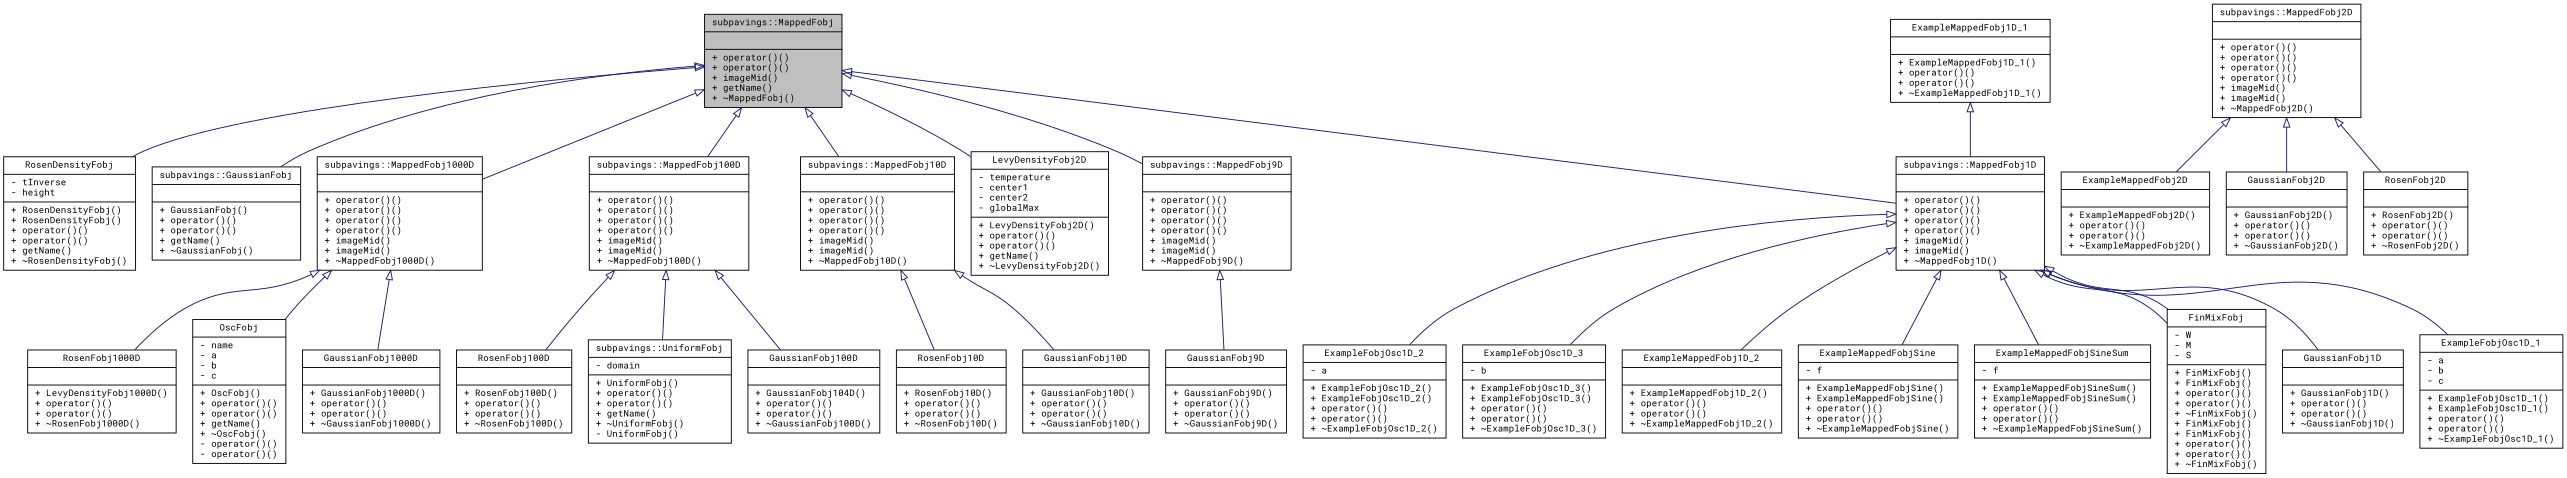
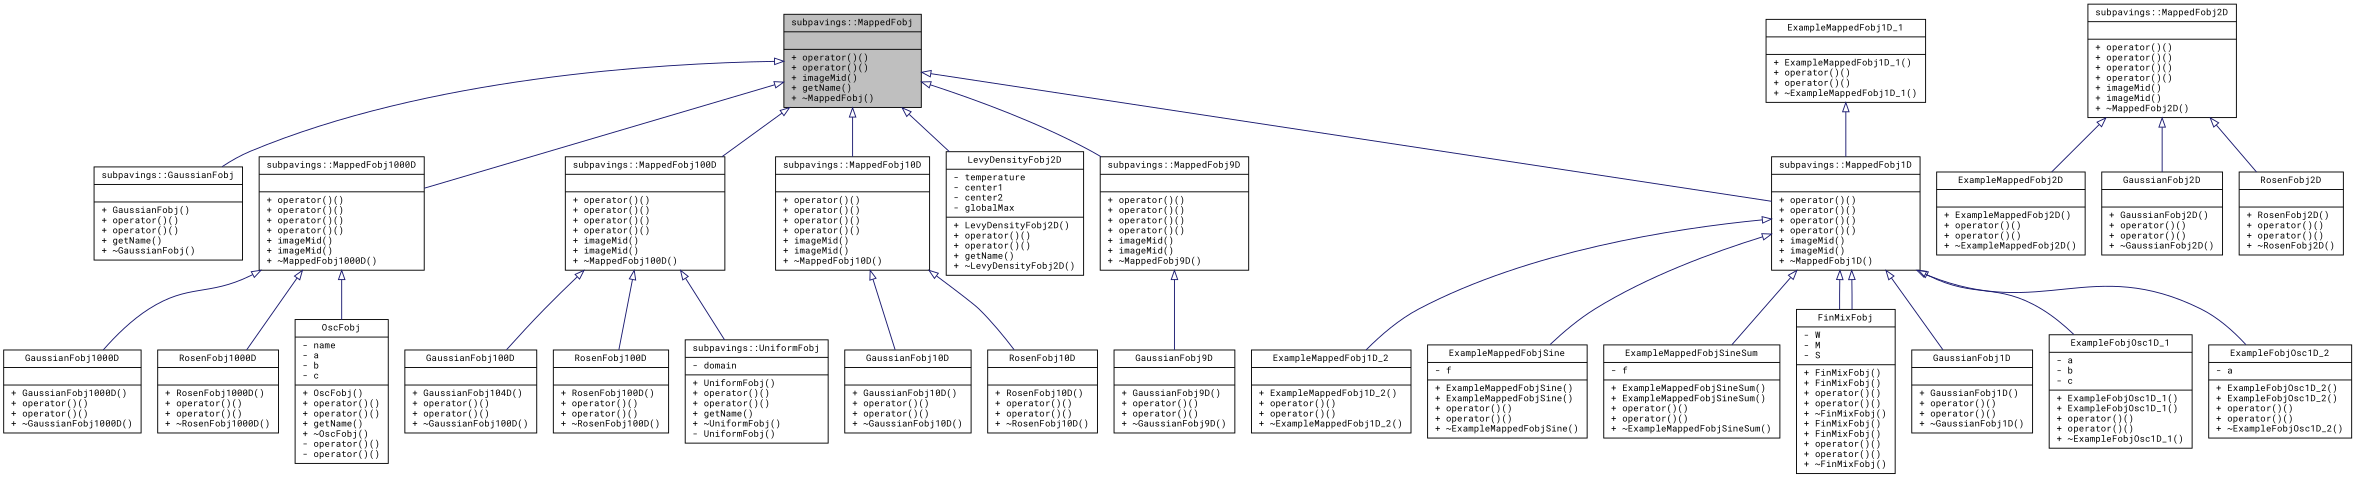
(70, 213) -> none
(1534, 391) -> none
(102, 393) -> (215, 393)
